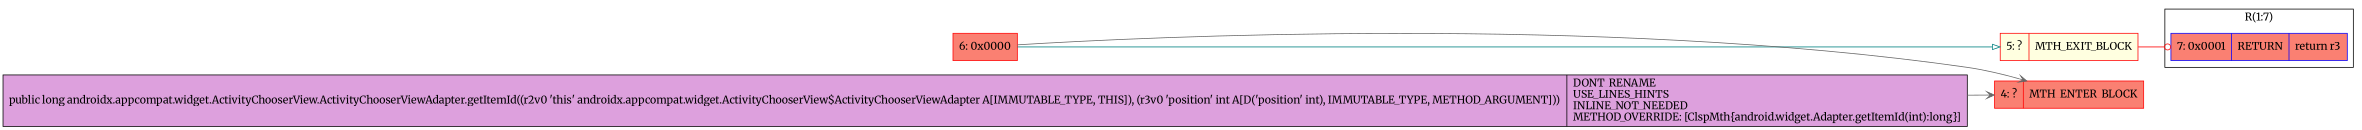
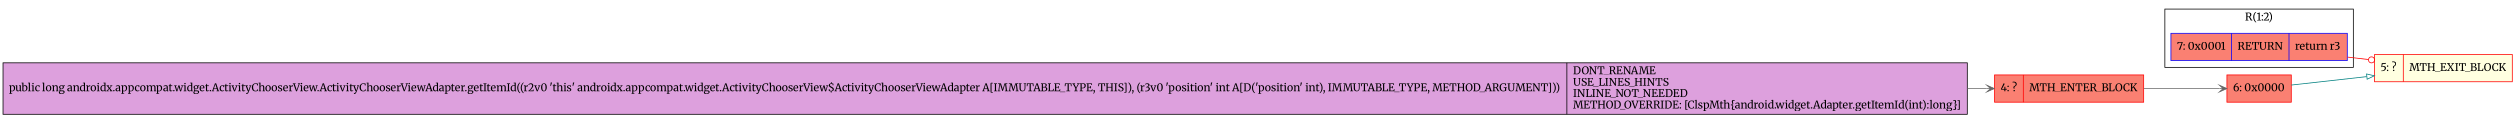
(2259, 18) -> (2259, 18)
(1520, 35) -> (2181, 89)
(2151, 47) -> (2358, 58)
